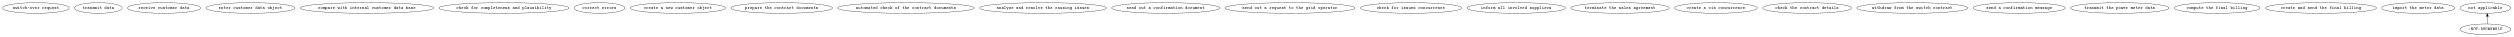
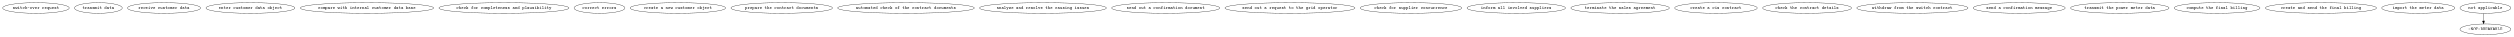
(1411, 8) -> (1411, 8)
(1716, 8) -> (1716, 8)
(2487, 20) -> (2483, 17)
